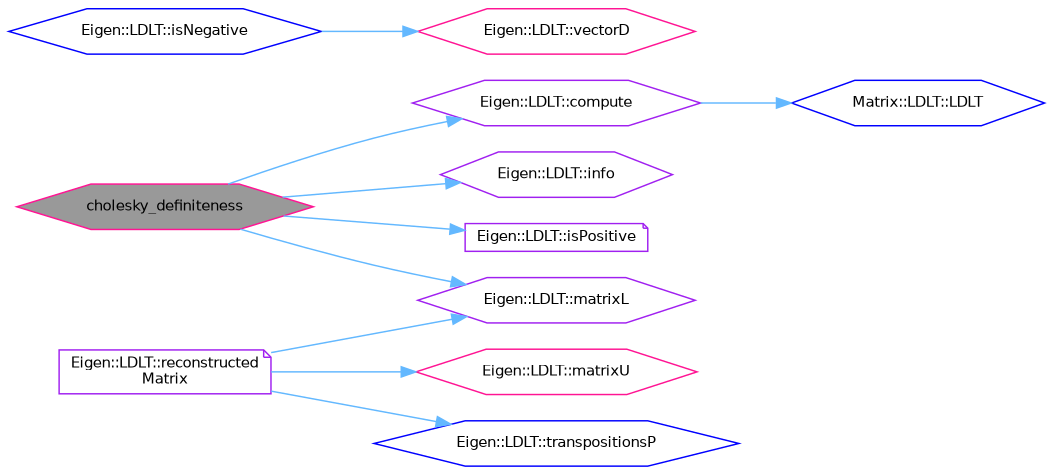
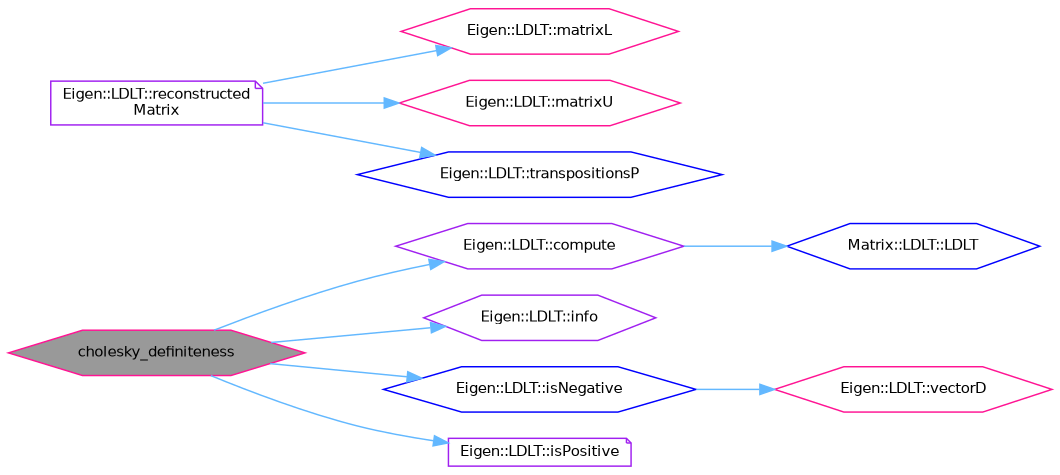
(345, 258) -> (339, 370)
(556, 300) -> (540, 31)
